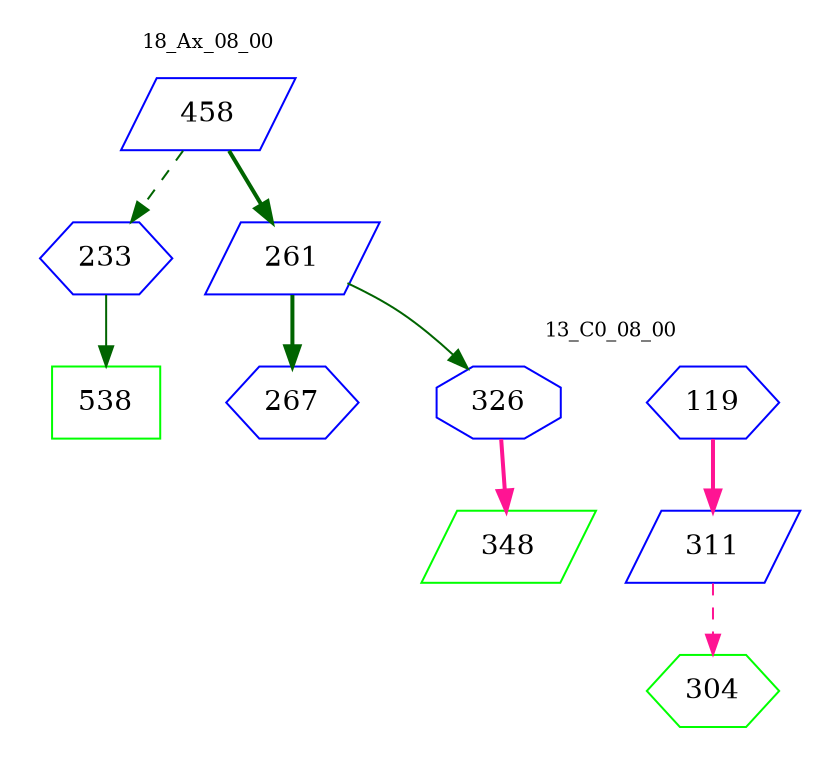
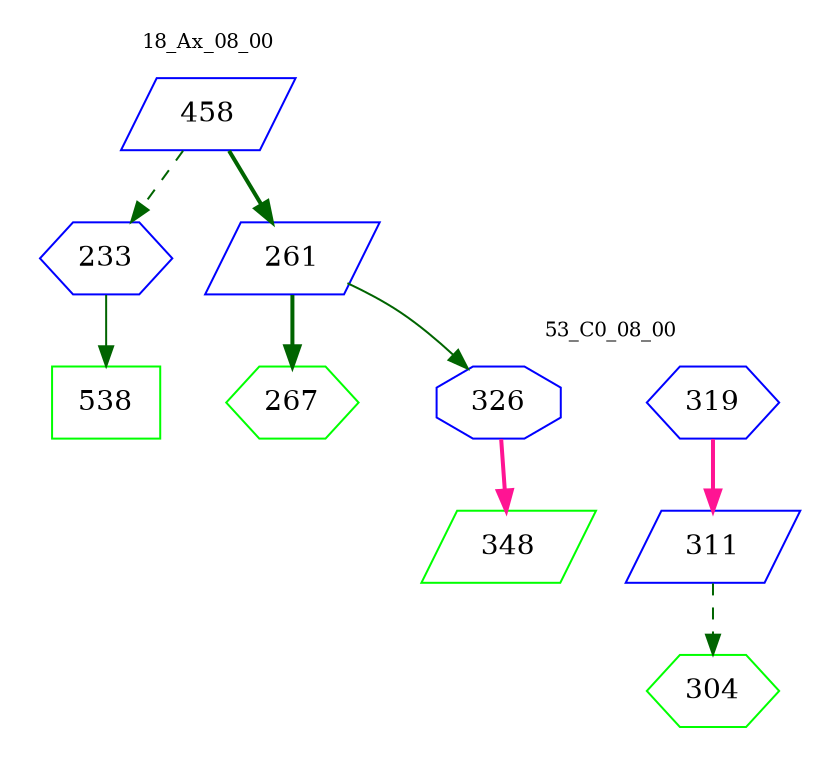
(611, 331) -> (611, 331)
(292, 403) -> (292, 403)
(713, 403) -> (713, 403)
(713, 609) -> (713, 609)
